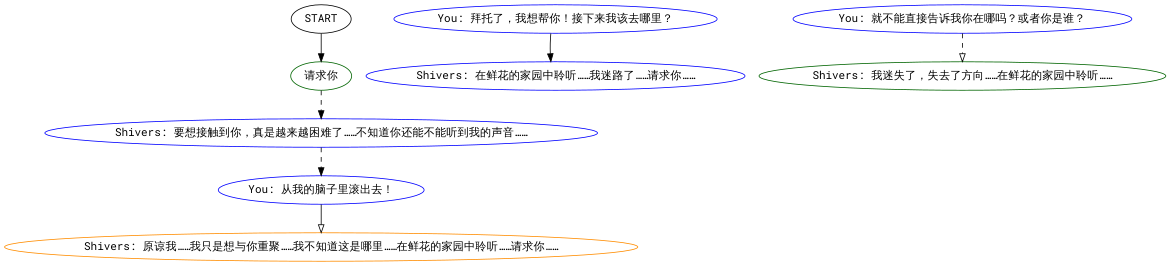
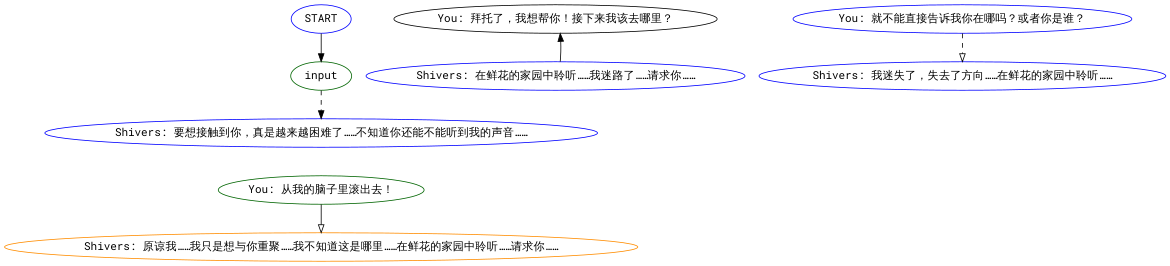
(321, 19) -> (321, 19)
(556, 19) -> (556, 19)
(550, 44) -> (561, 52)
(321, 76) -> (321, 76)
(962, 76) -> (962, 76)
(321, 158) -> none
(321, 190) -> (321, 190)
